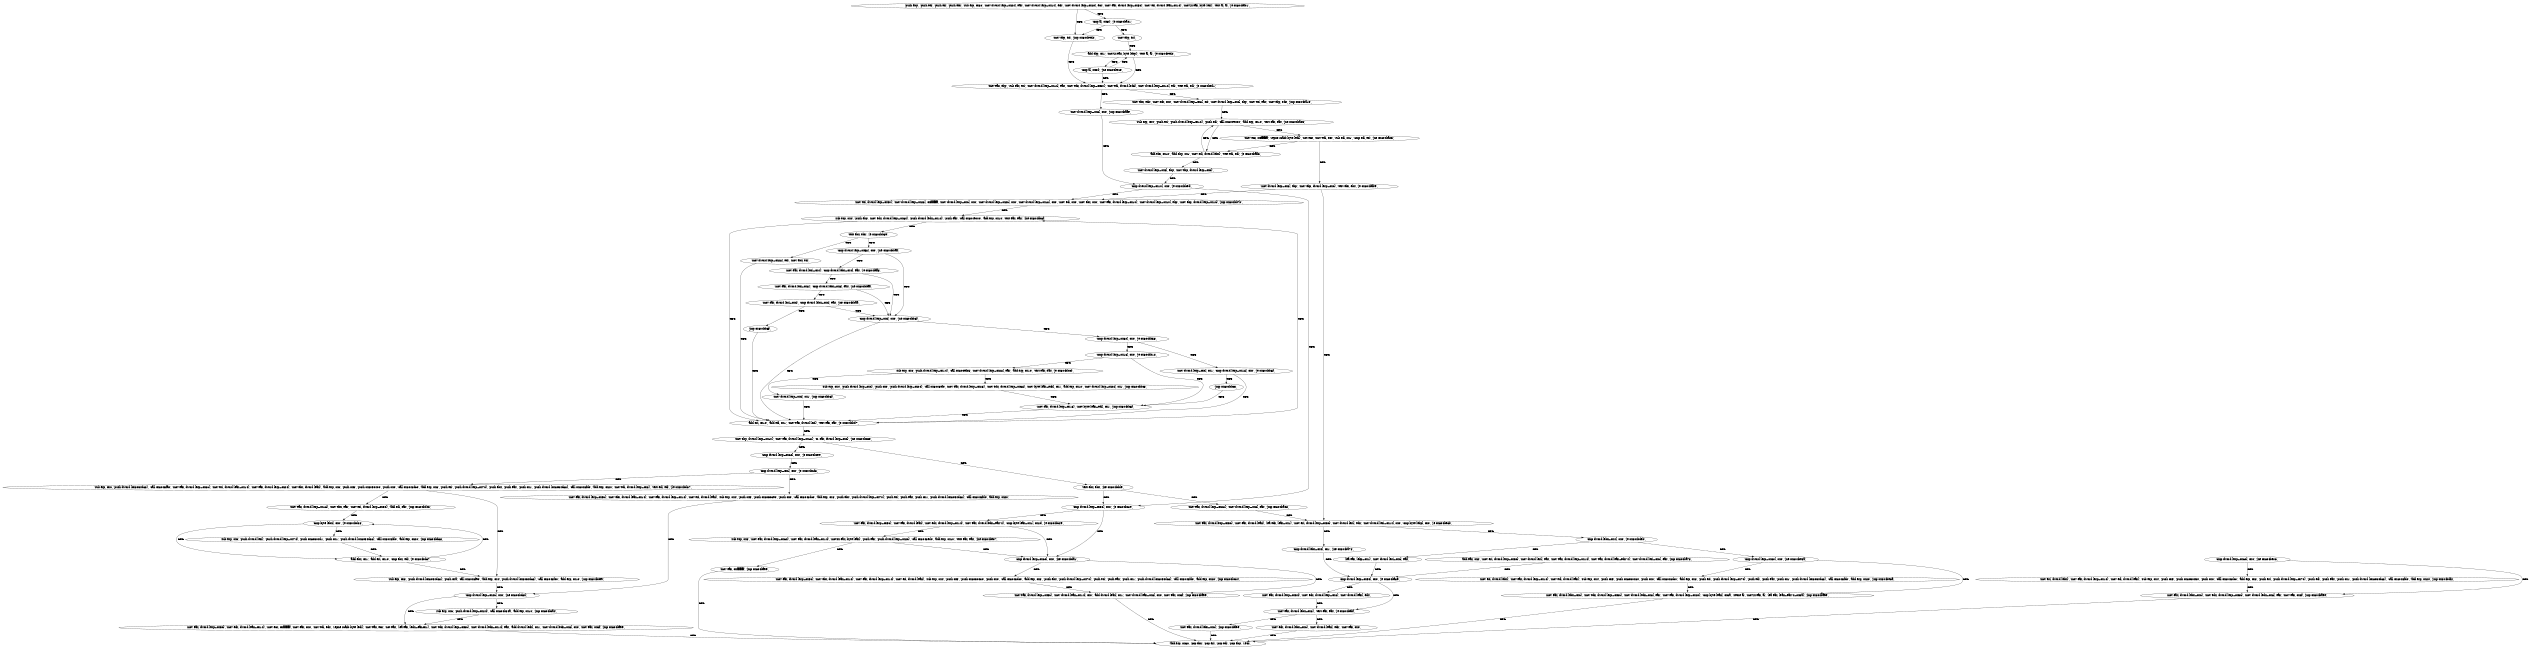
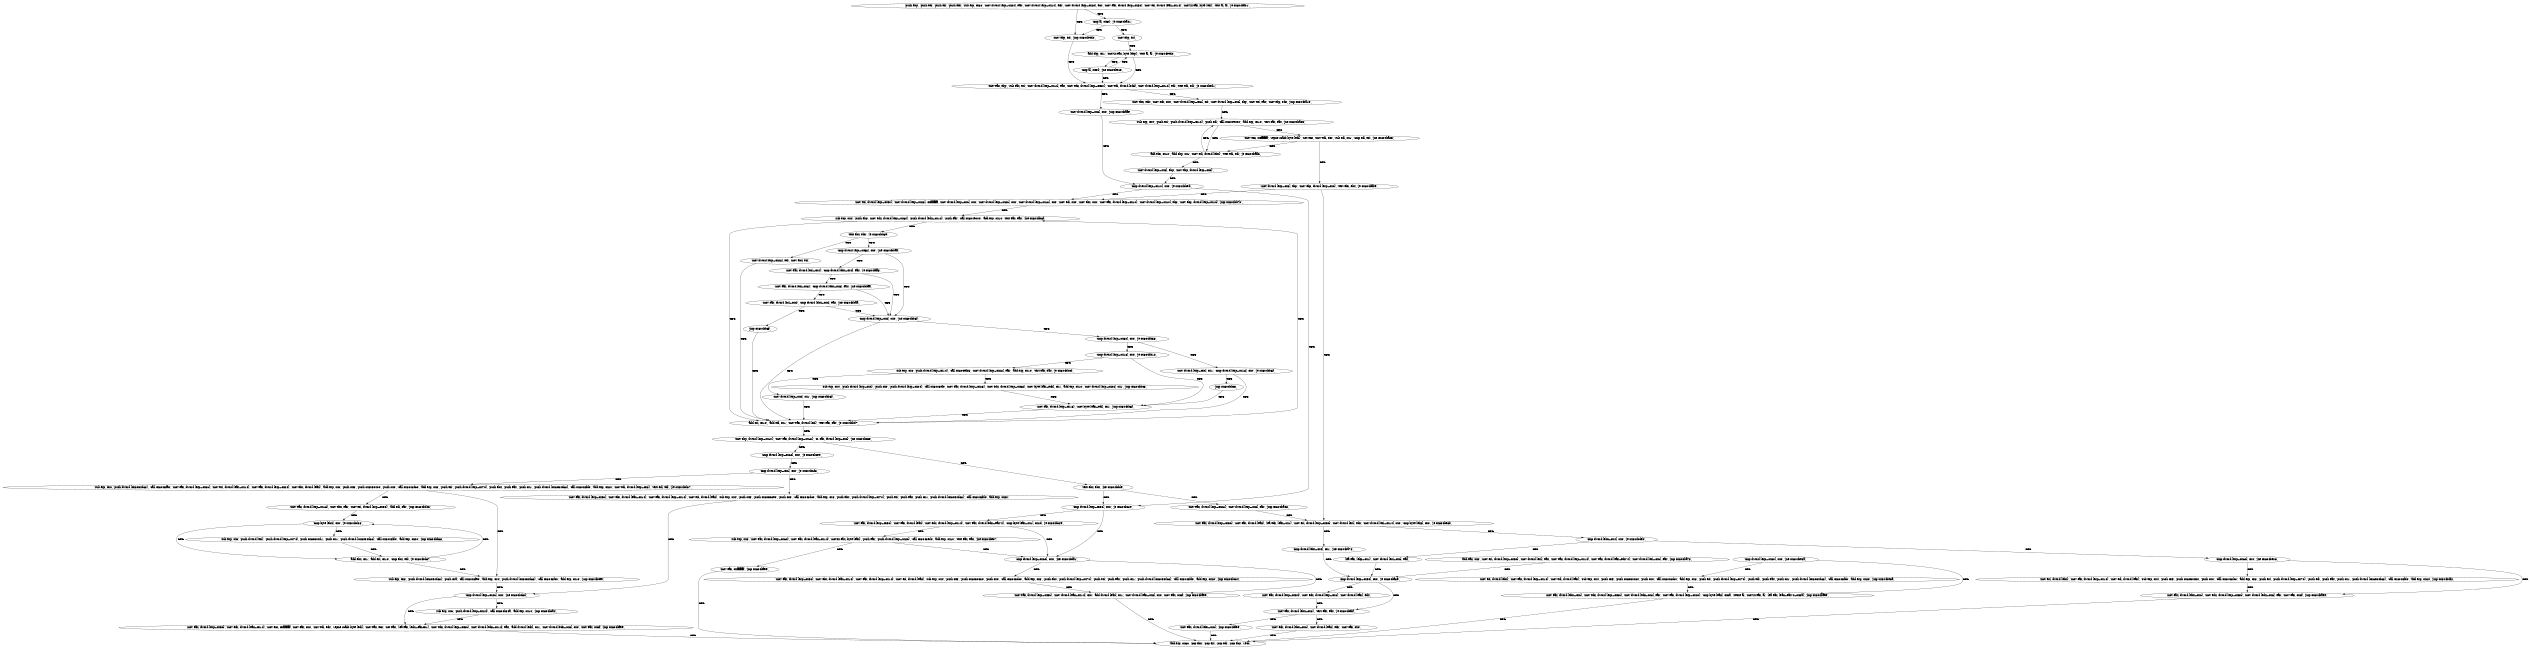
(1695, 549) -> (1930, 549)
